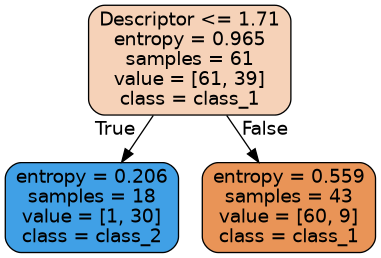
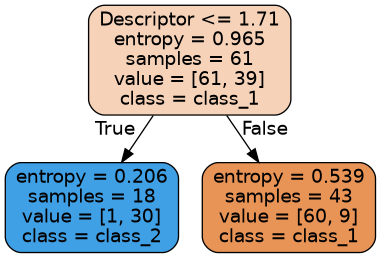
(289, 208) -> (289, 208)
